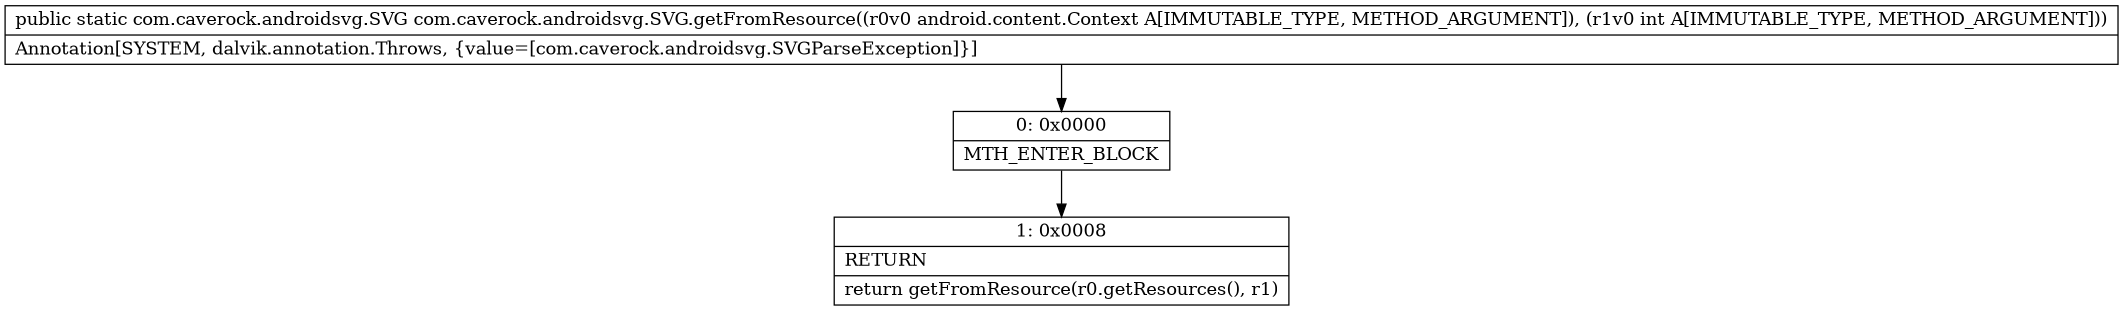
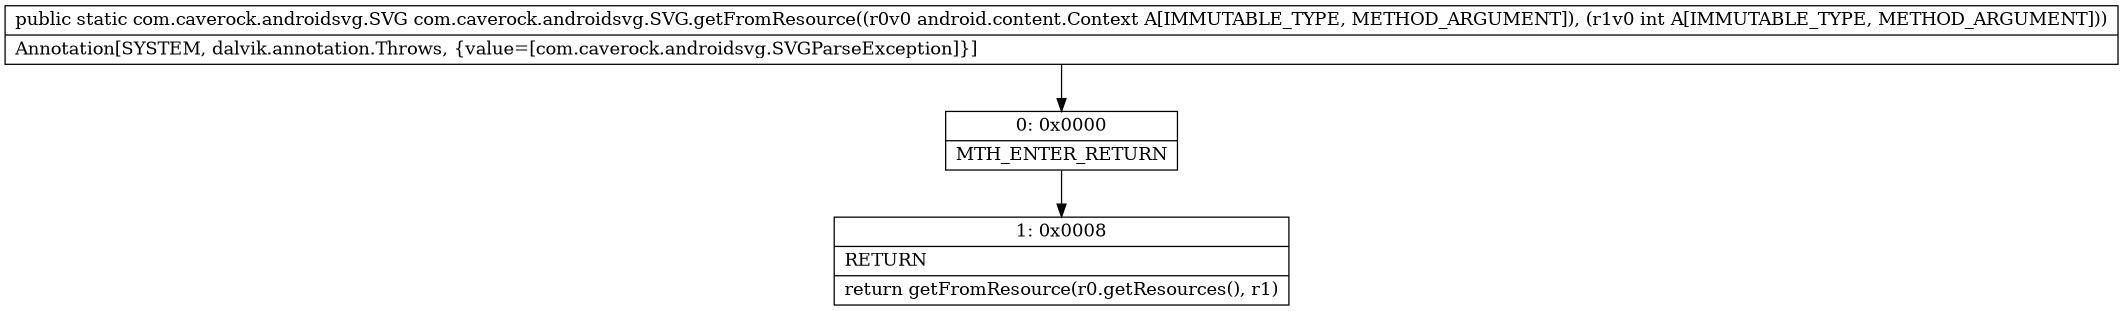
(1062, 155) -> (1062, 155)
